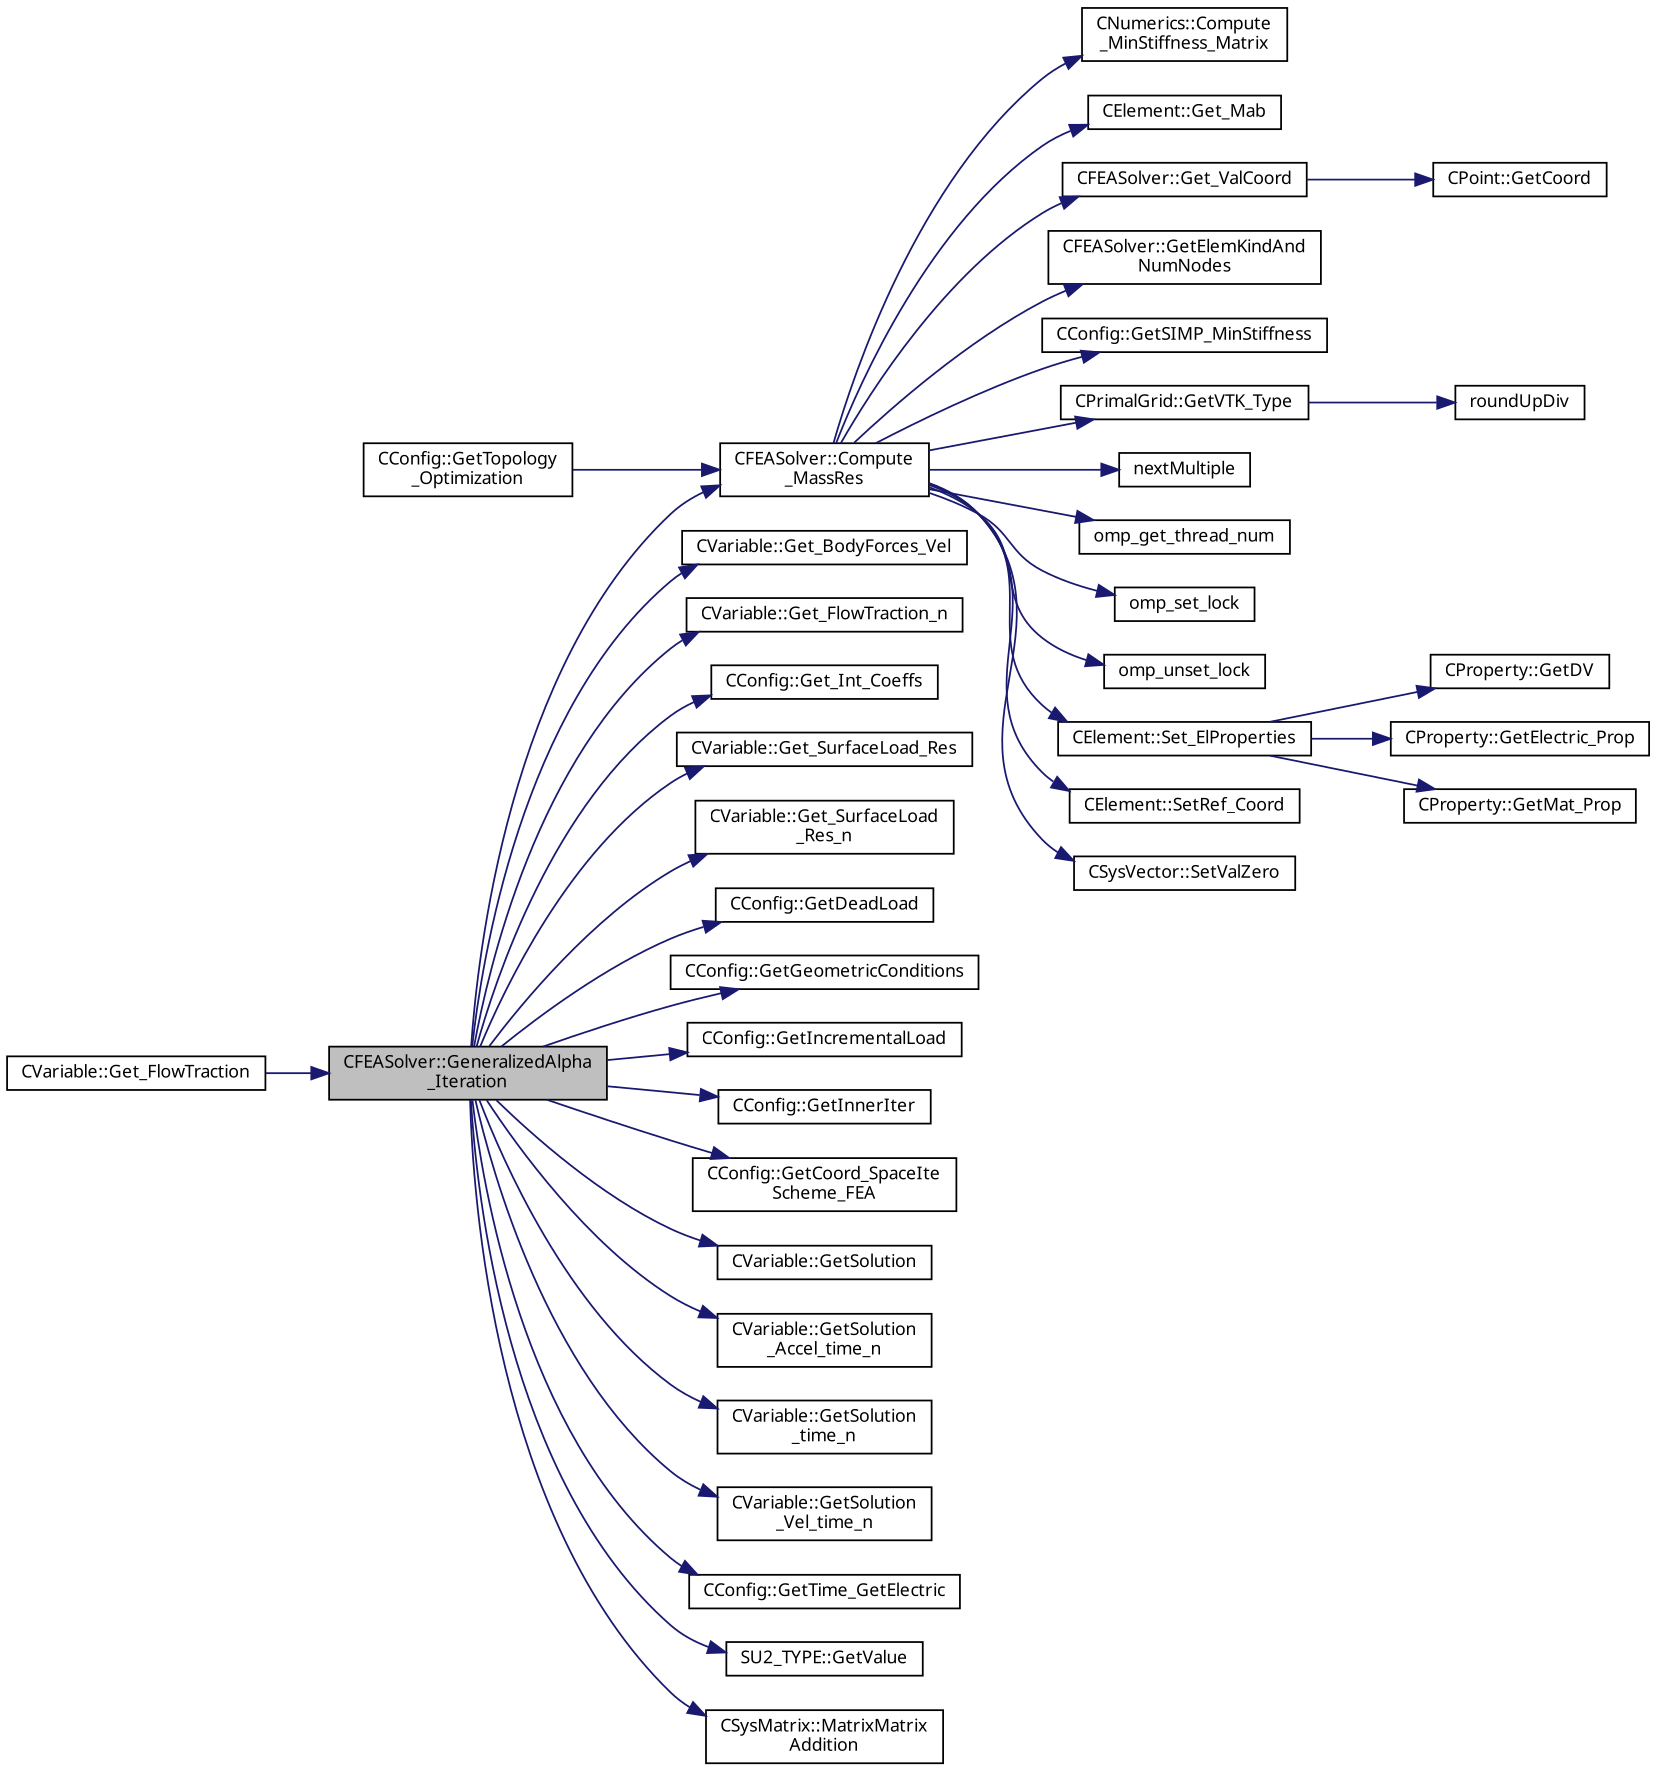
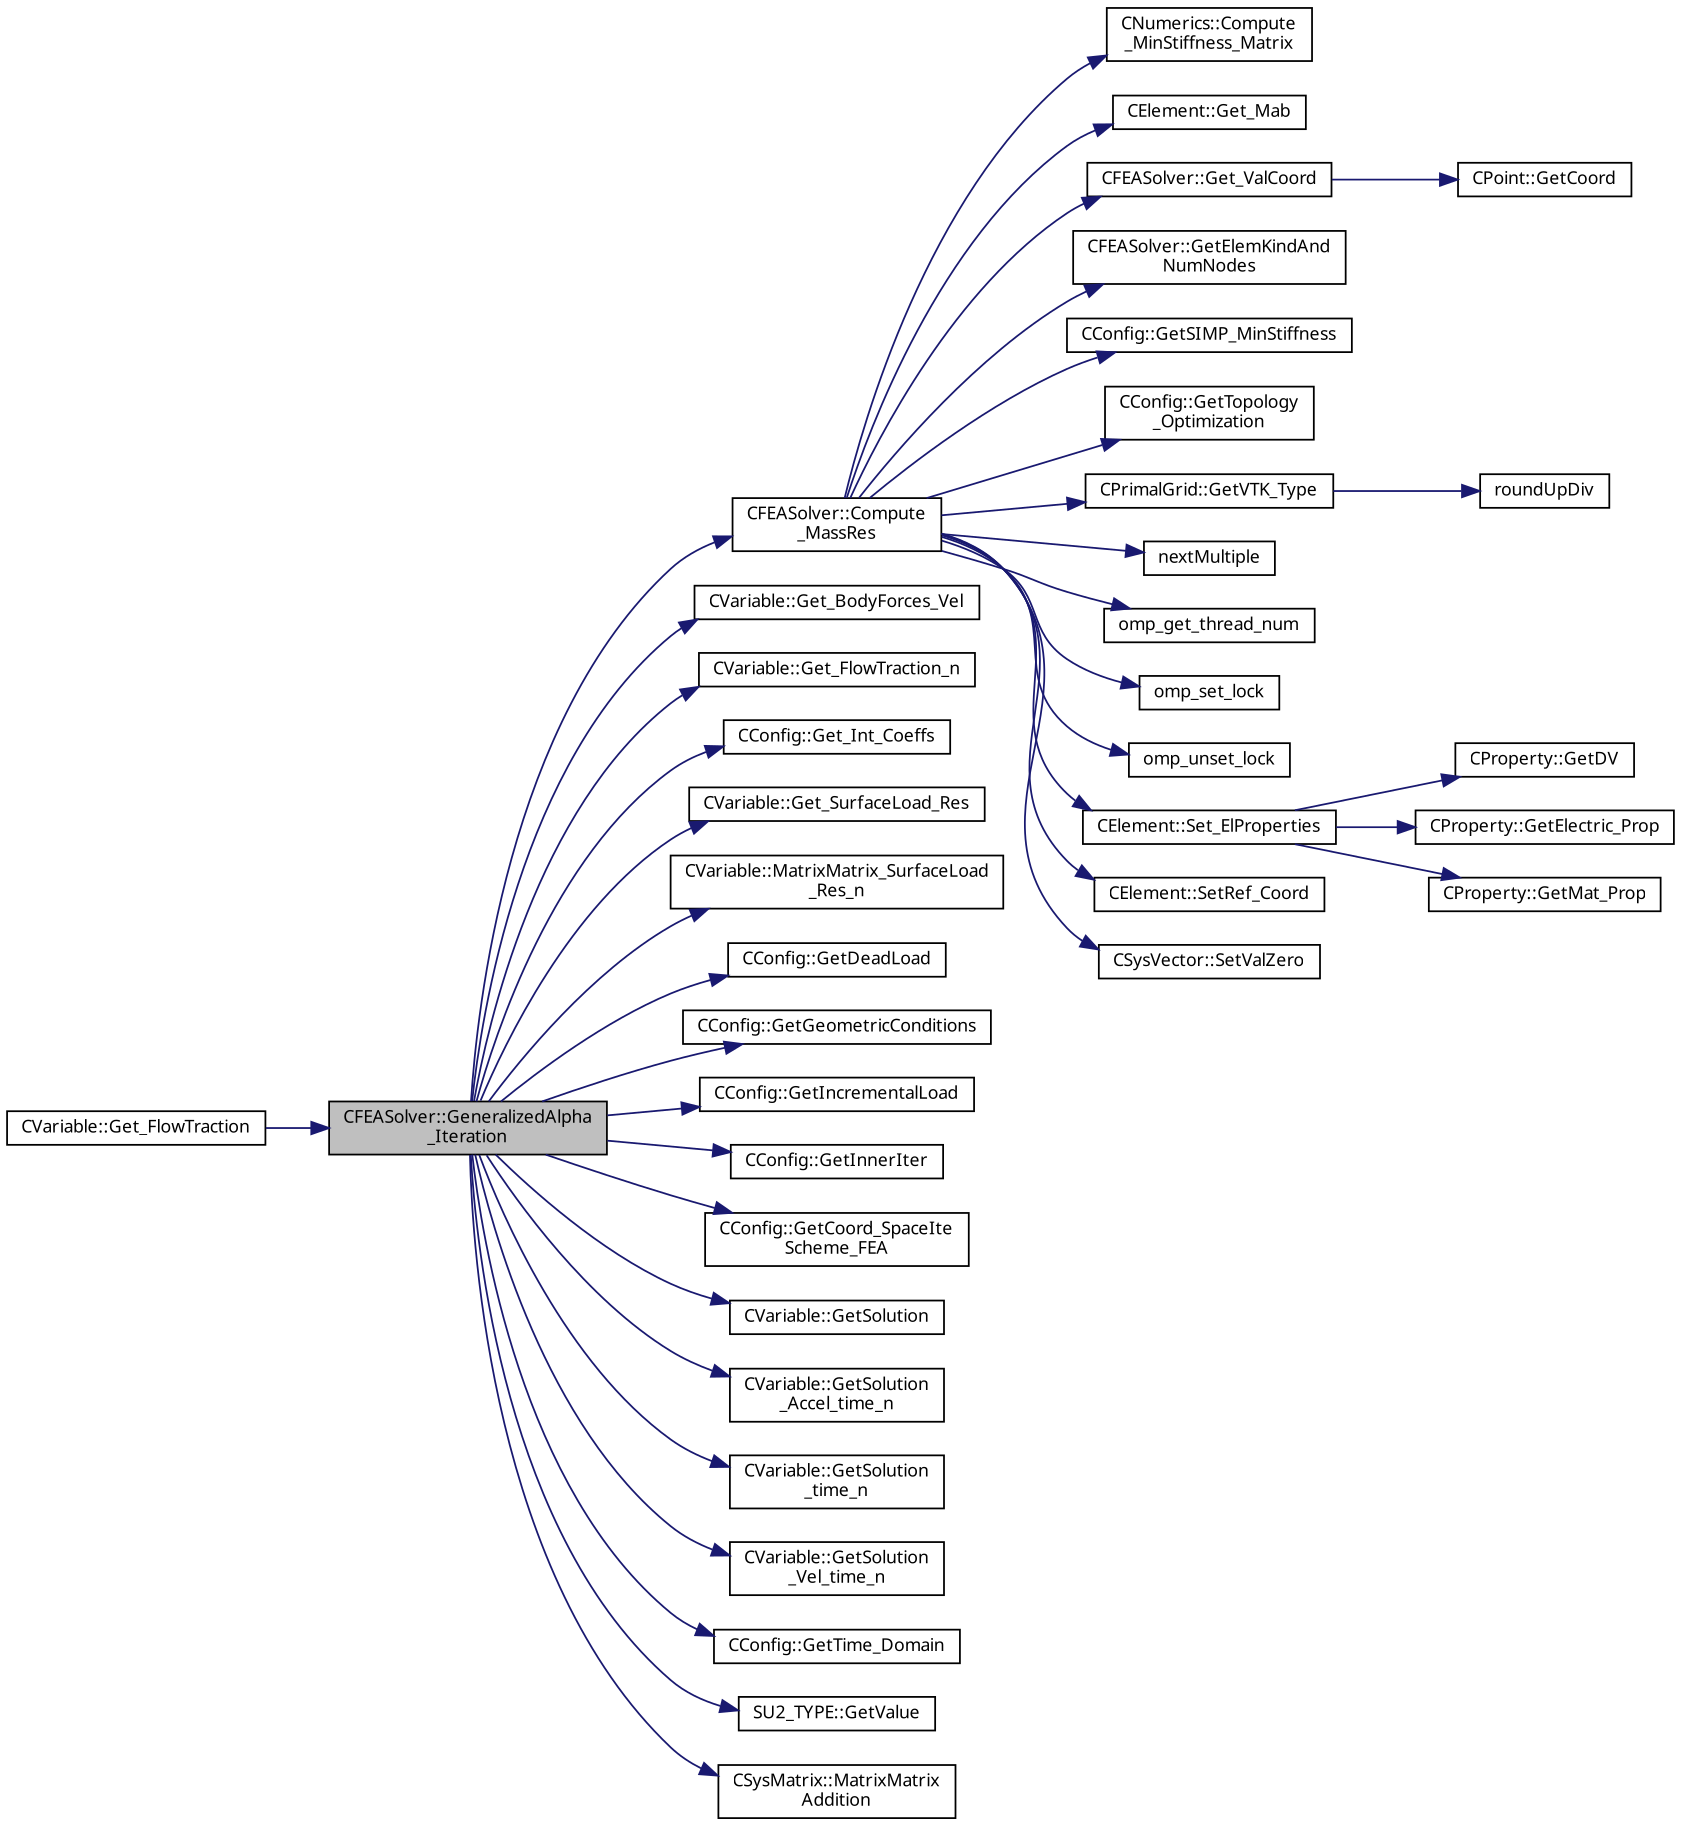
(637, 470) -> (1014, 472)
(825, 827) -> (837, 882)
(825, 1592) -> (837, 1646)
